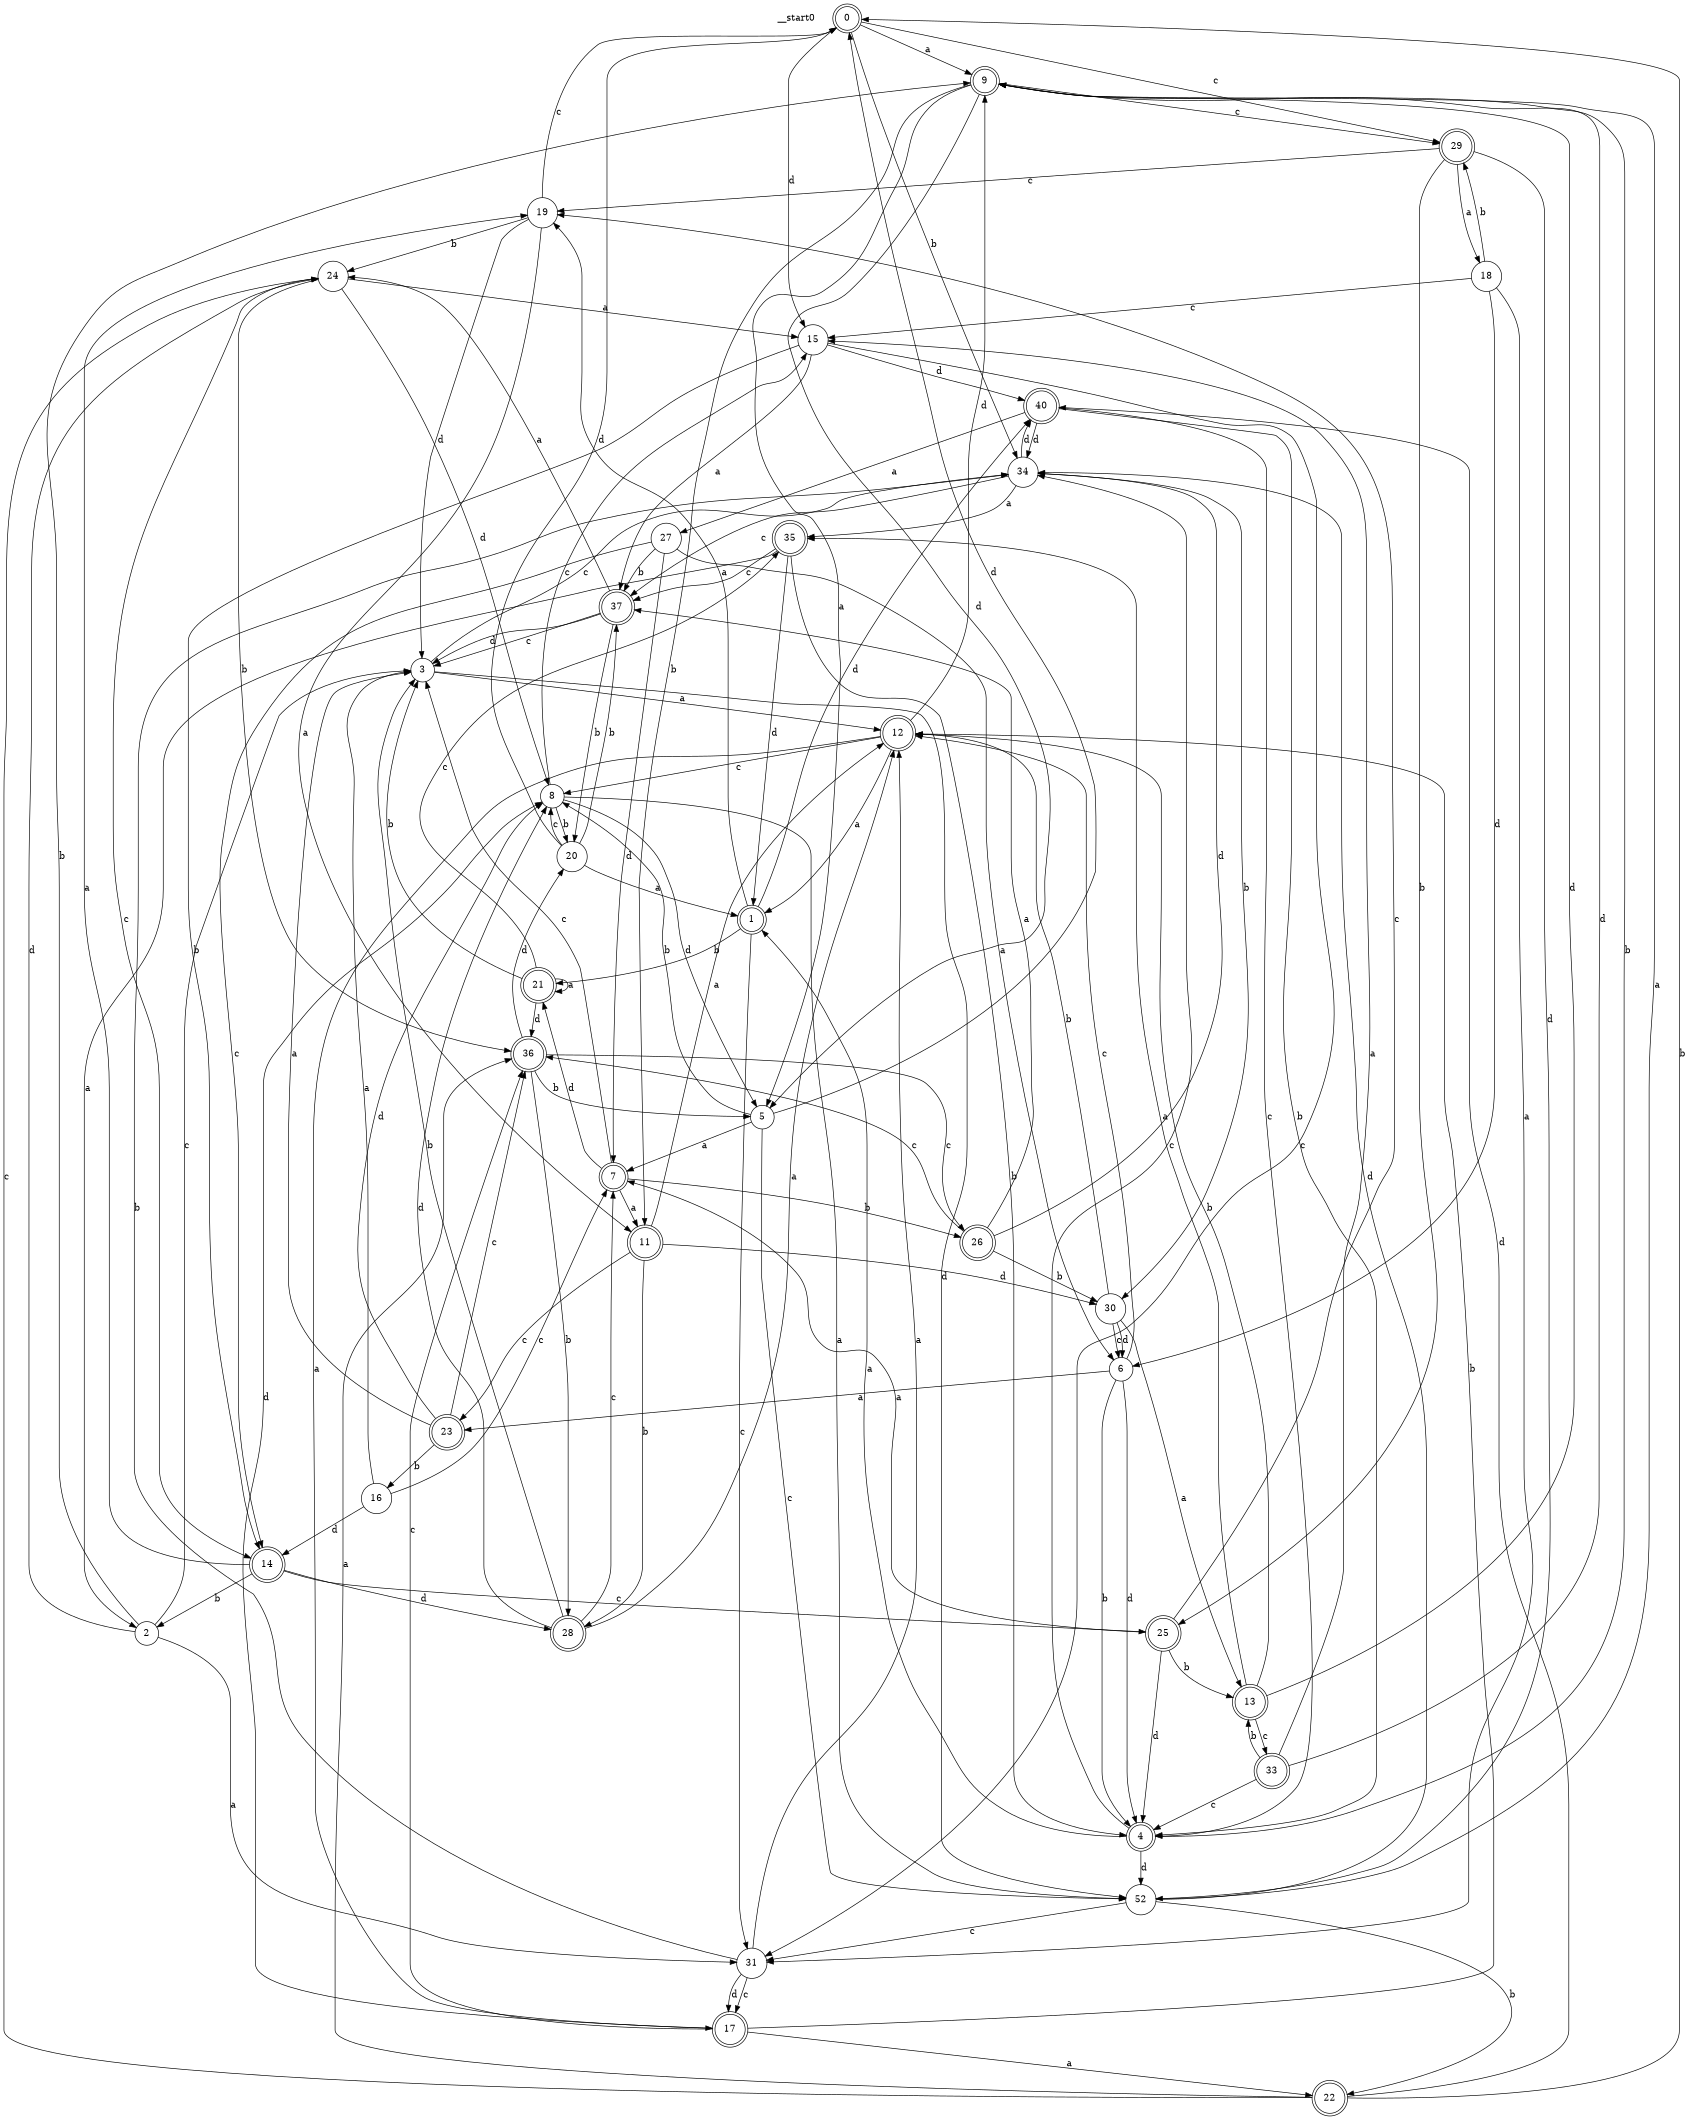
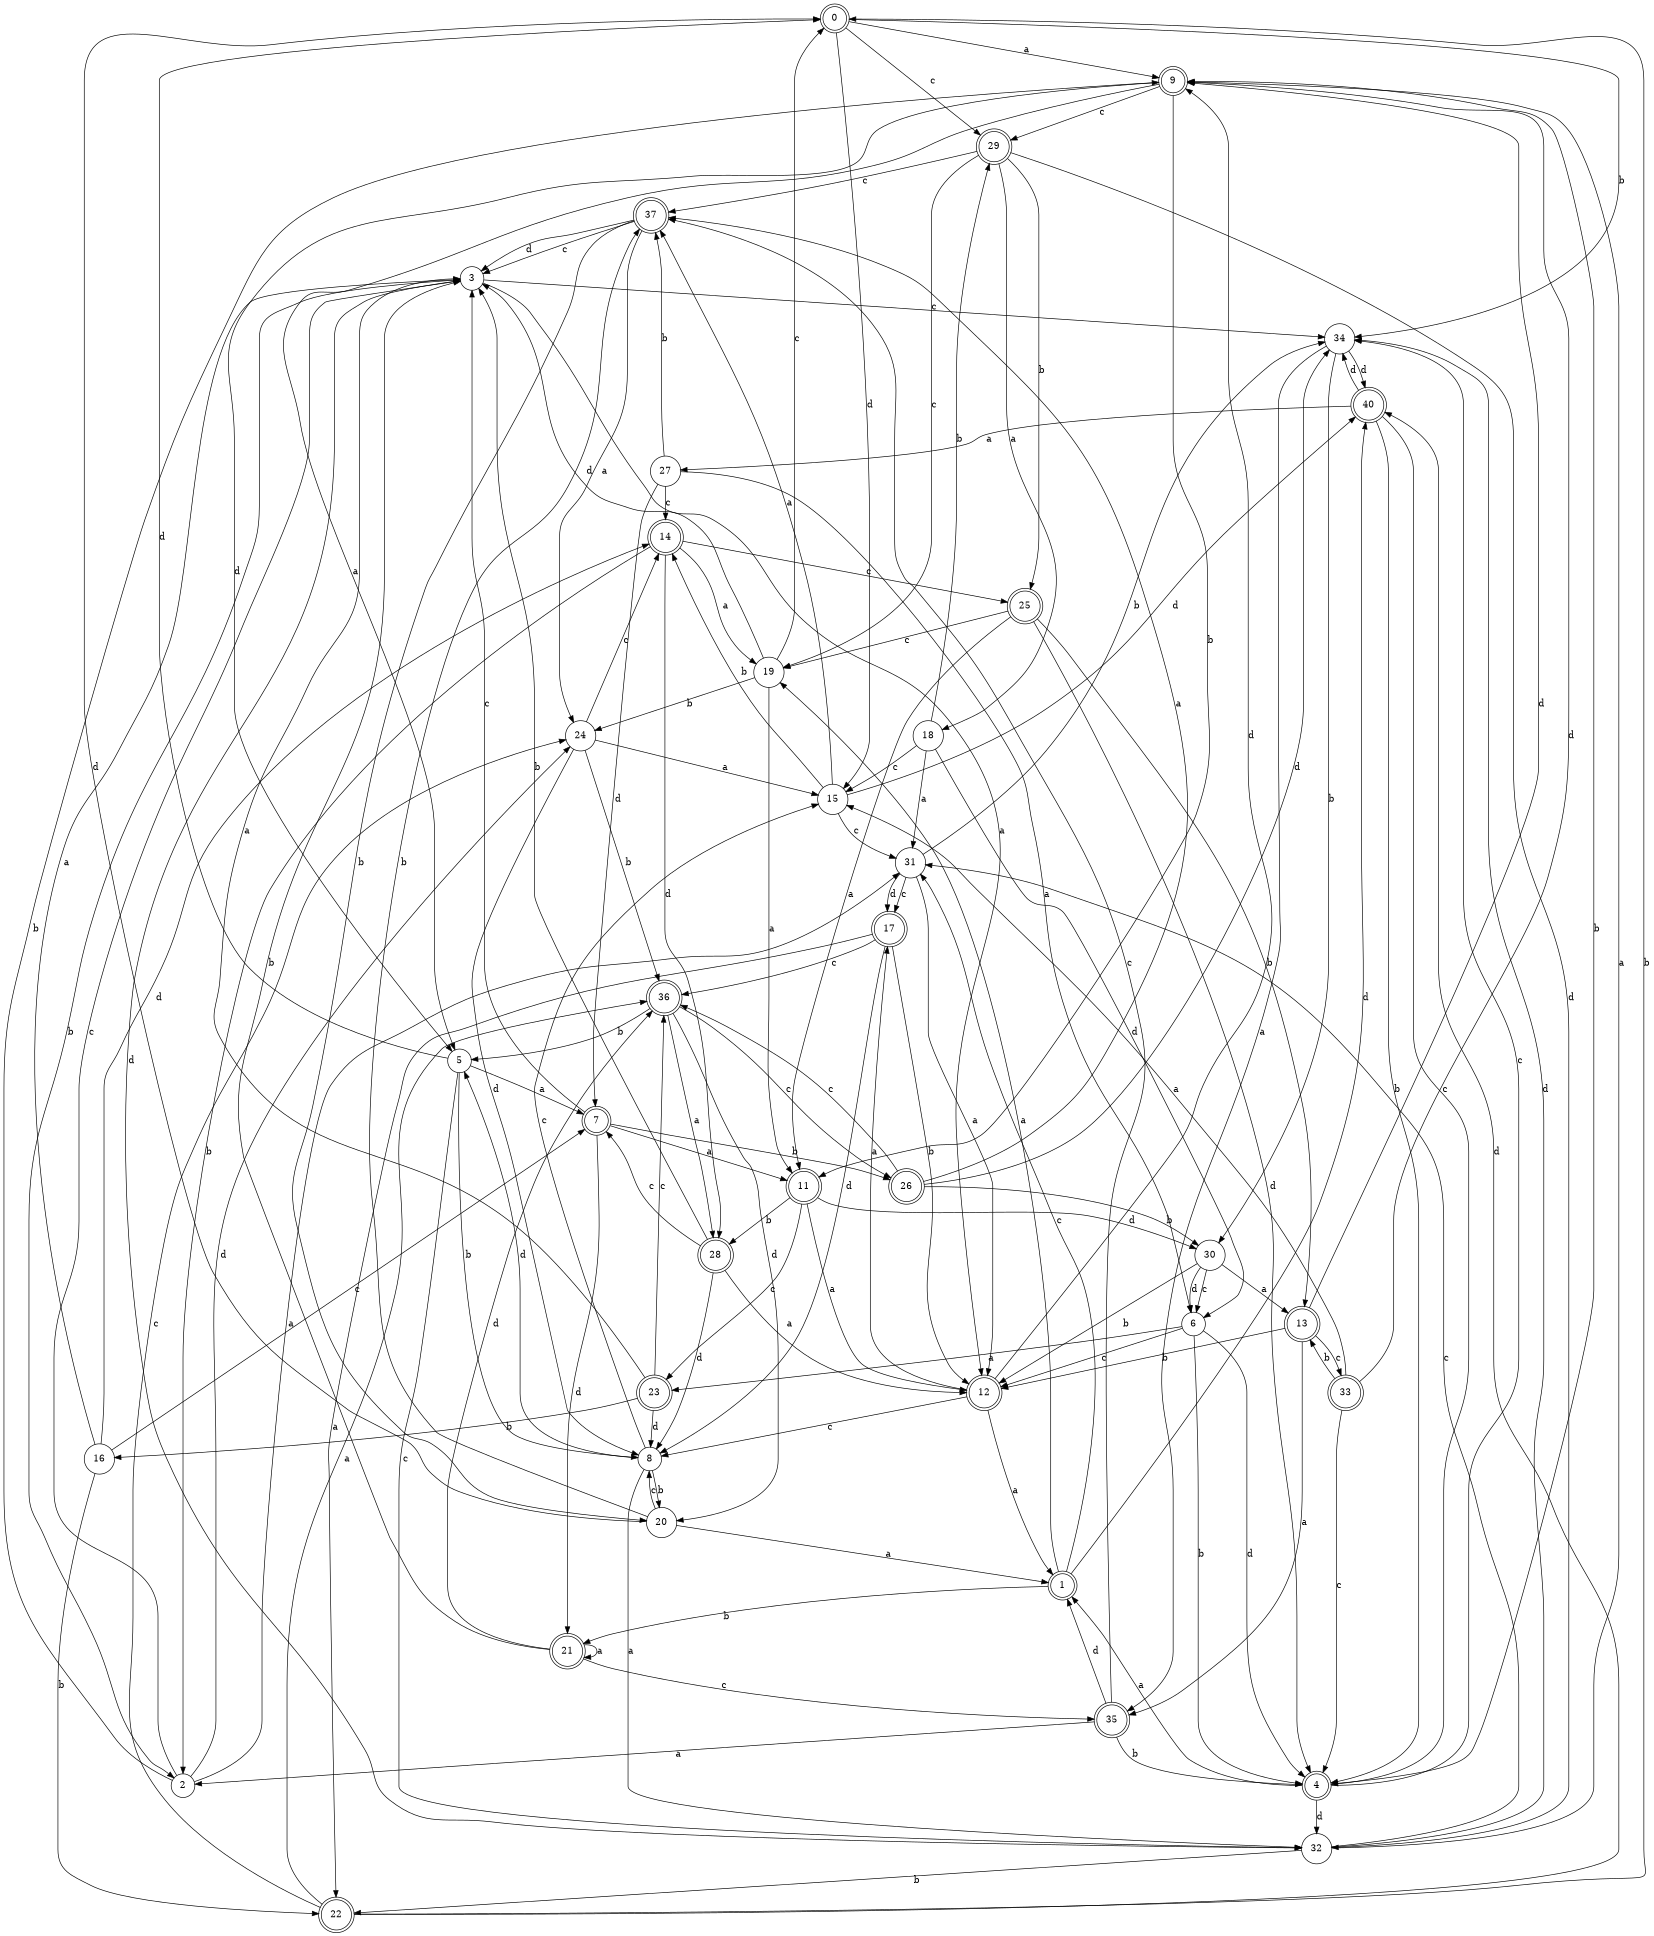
(797, 18) -> none
(833, 510) -> (827, 185)
none -> (84, 950)
(569, 1341) -> (697, 1121)
(894, 1433) -> (855, 868)
none -> (58, 1798)
(1141, 1900) -> (1317, 1849)
